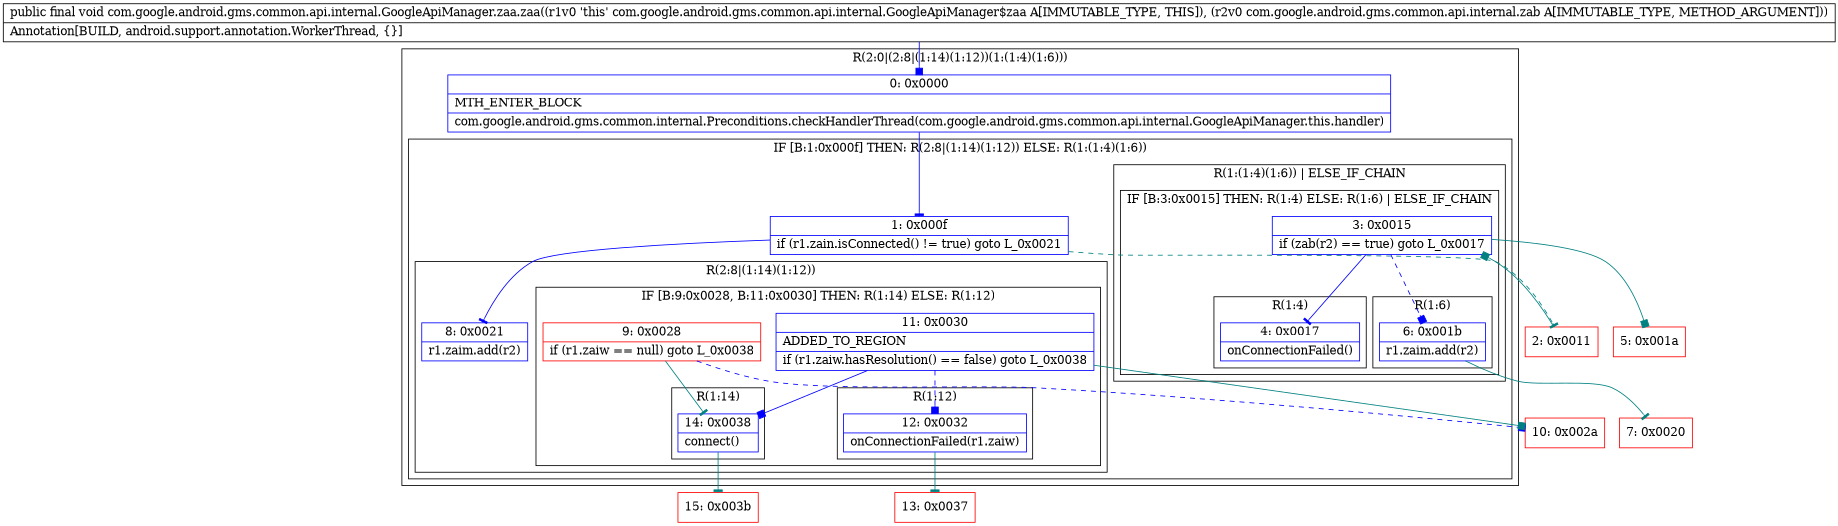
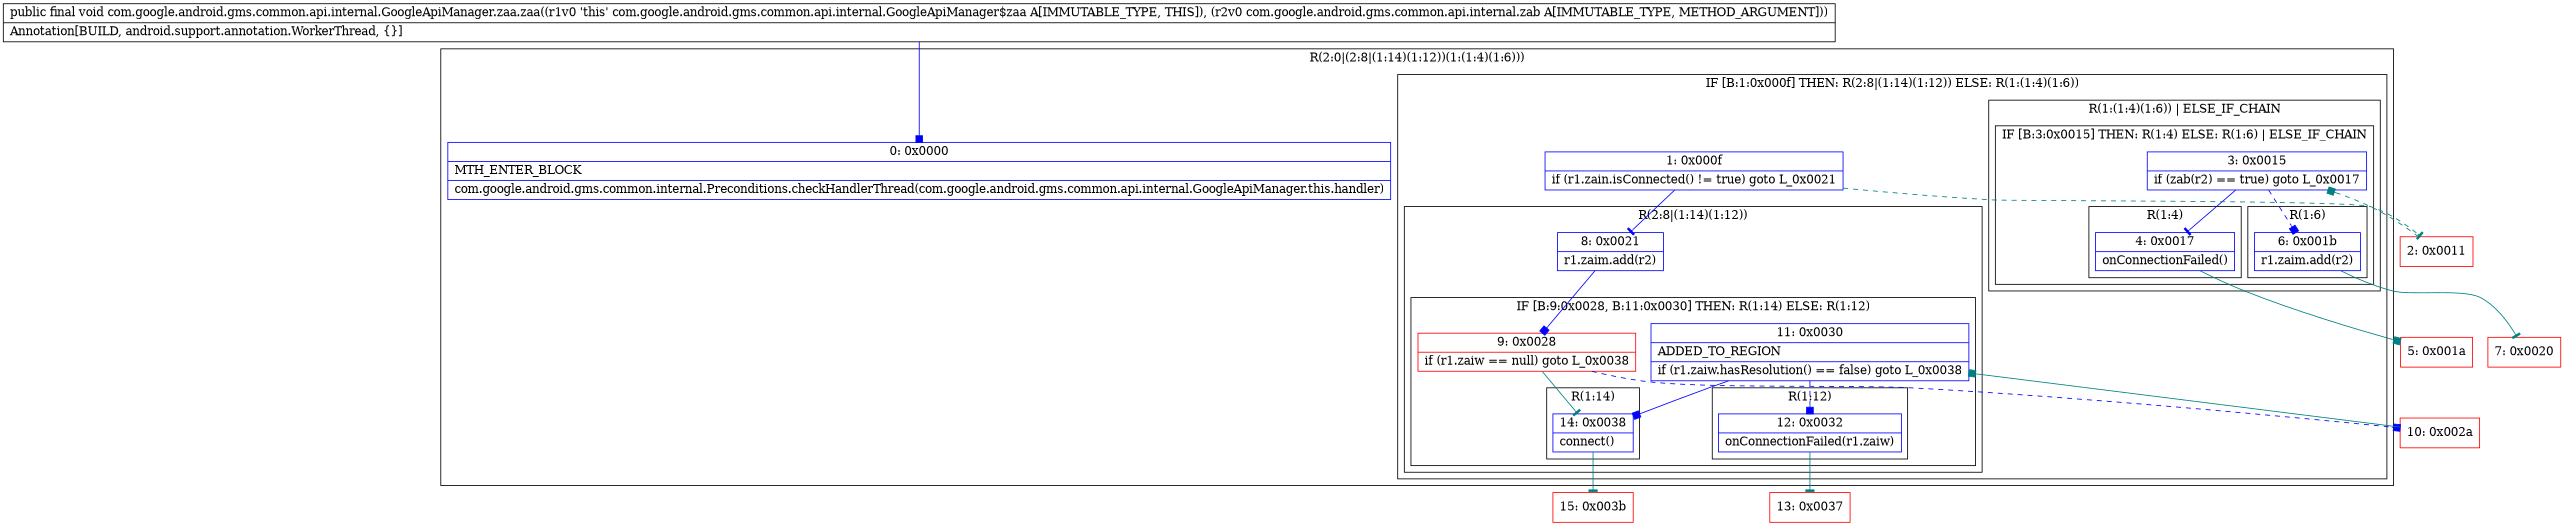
(919, 172) -> none
(1584, 253) -> (2295, 309)
(1526, 288) -> (2379, 211)
none -> (1568, 303)
(1305, 395) -> (2189, 401)
